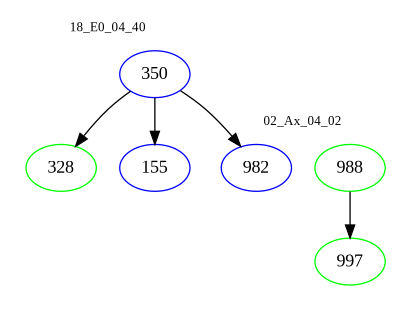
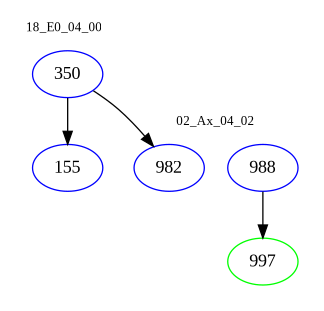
(108, 28) -> (64, 28)
(61, 168) -> none
(350, 168) -> (263, 168)
